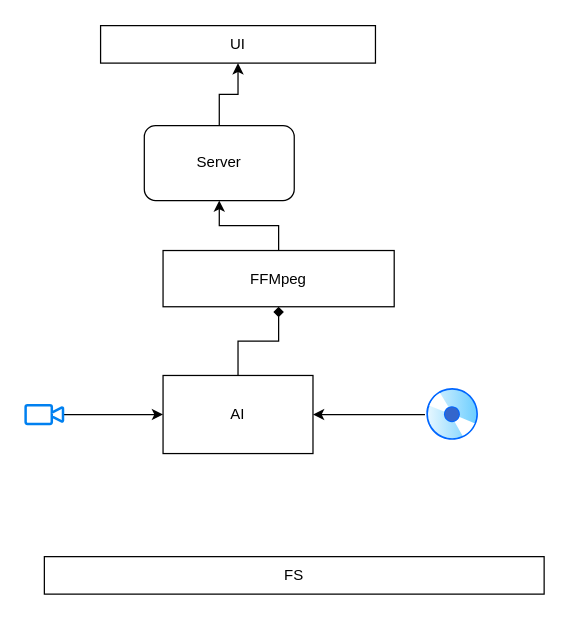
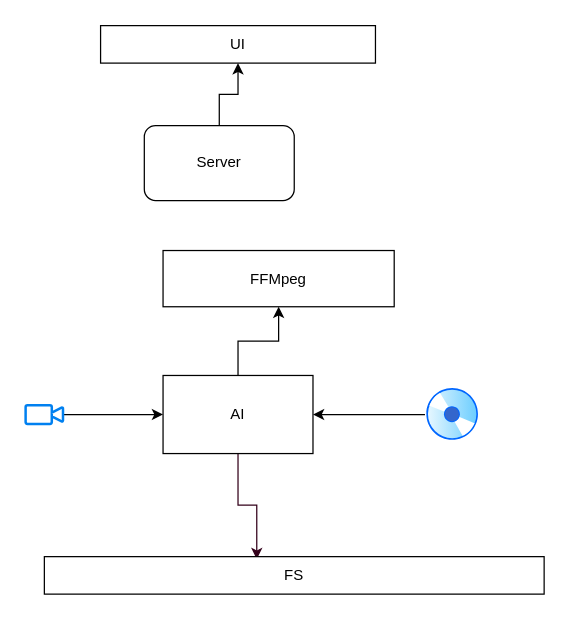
(254, 226) -> none
(279, 318) -> (279, 317)
none -> (244, 505)
